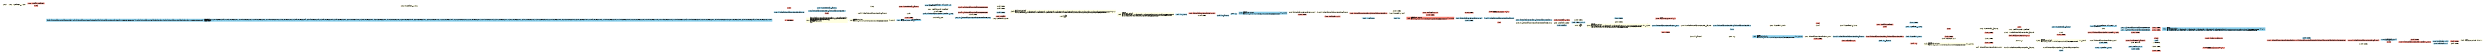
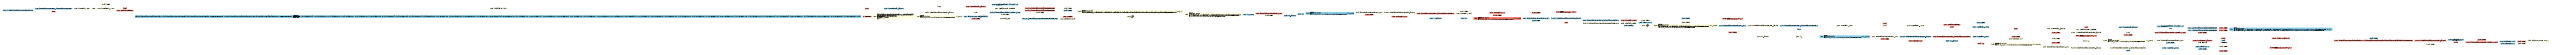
none -> (82, 9)
